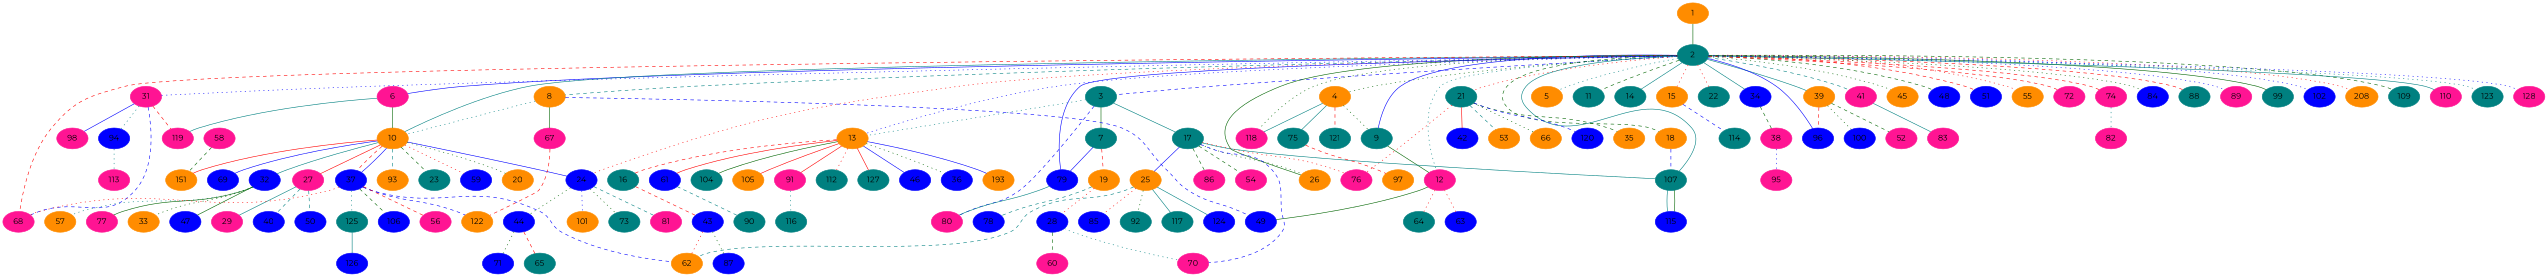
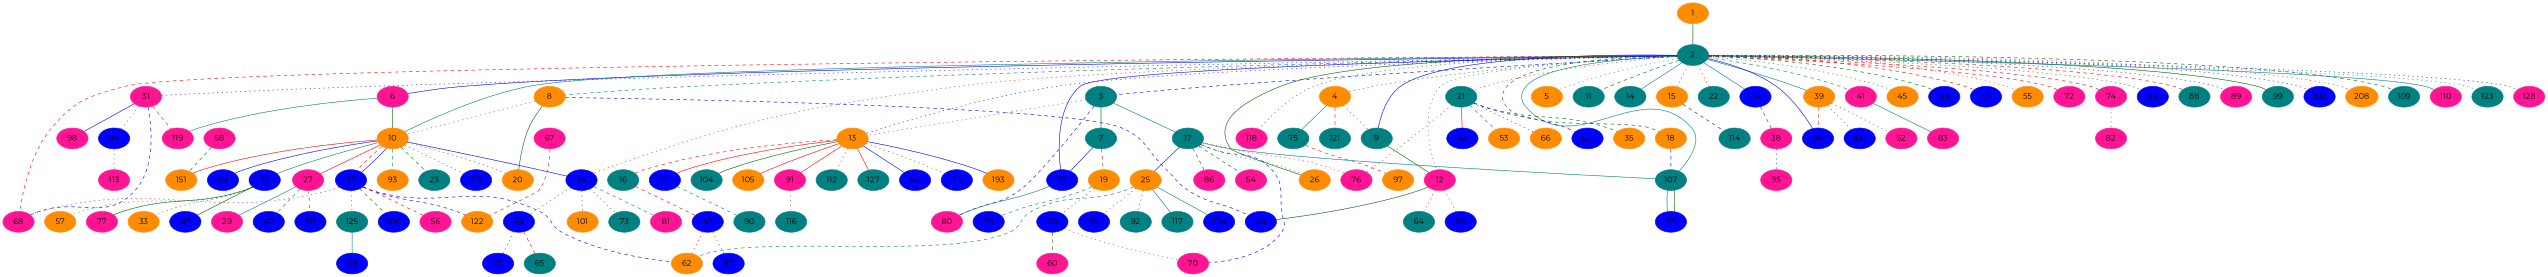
(550, 118) -> (526, 136)
(1293, 118) -> none
(1860, 118) -> (1860, 118)
